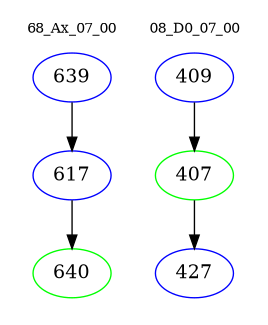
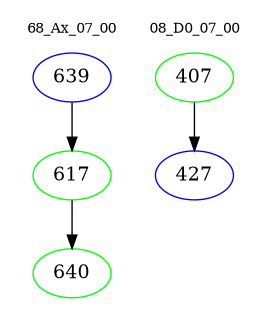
(194, 78) -> none
(72, 175) -> (72, 175)
